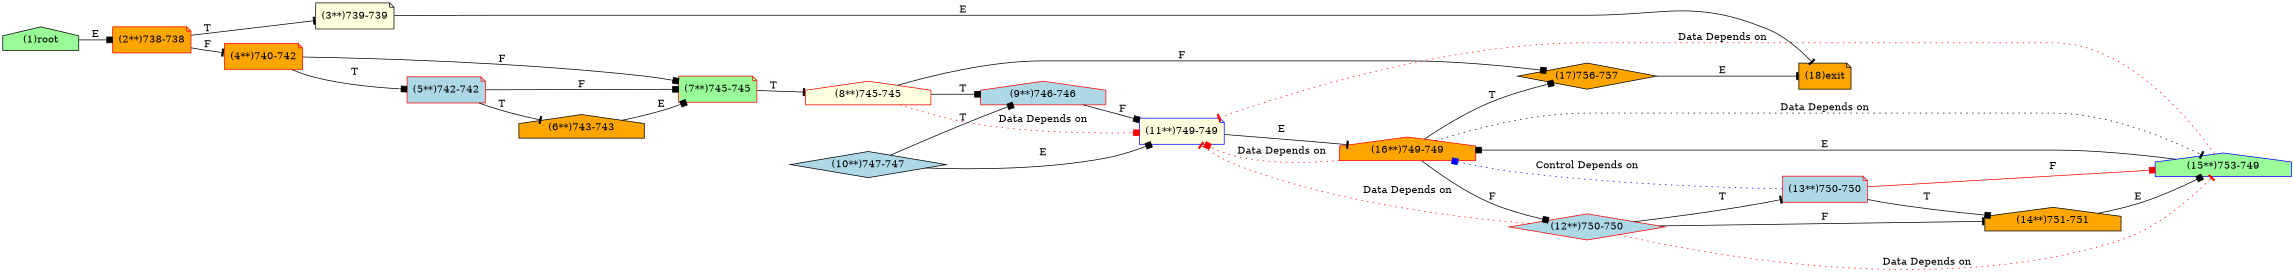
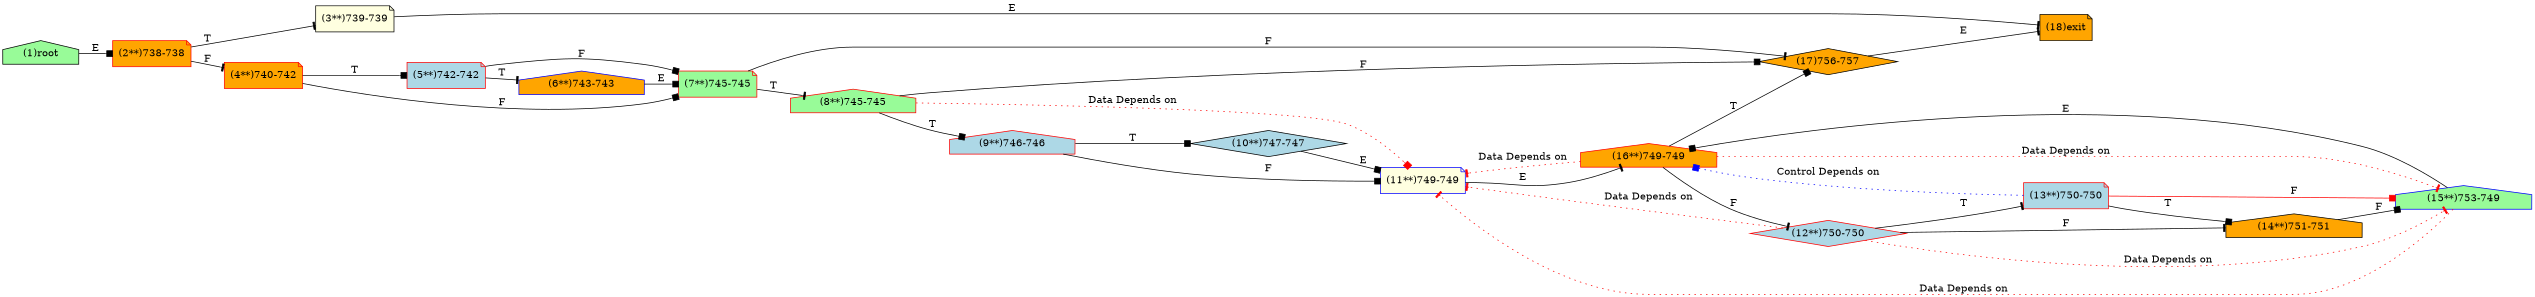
none -> (1264, 47)
(868, 94) -> (853, 102)
(1820, 113) -> (2078, 157)
(582, 128) -> (582, 84)
(948, 131) -> (1129, 144)
(1275, 162) -> (1525, 167)
(1478, 197) -> (1721, 204)
(2138, 197) -> (2379, 207)
